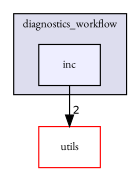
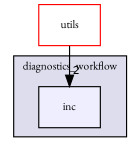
(70, 102) -> (70, 63)
